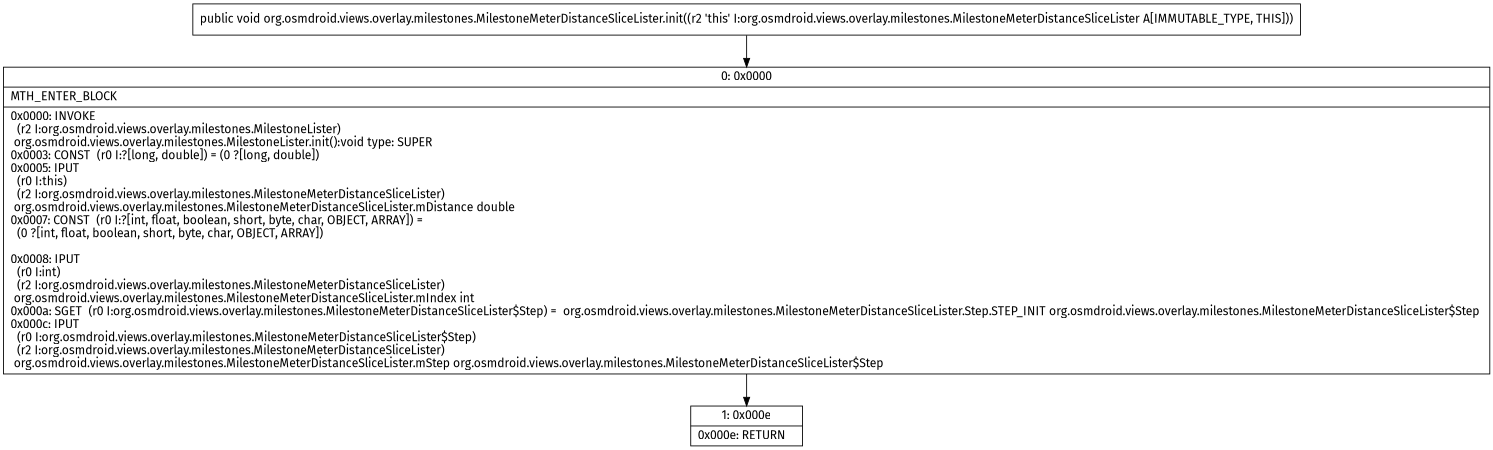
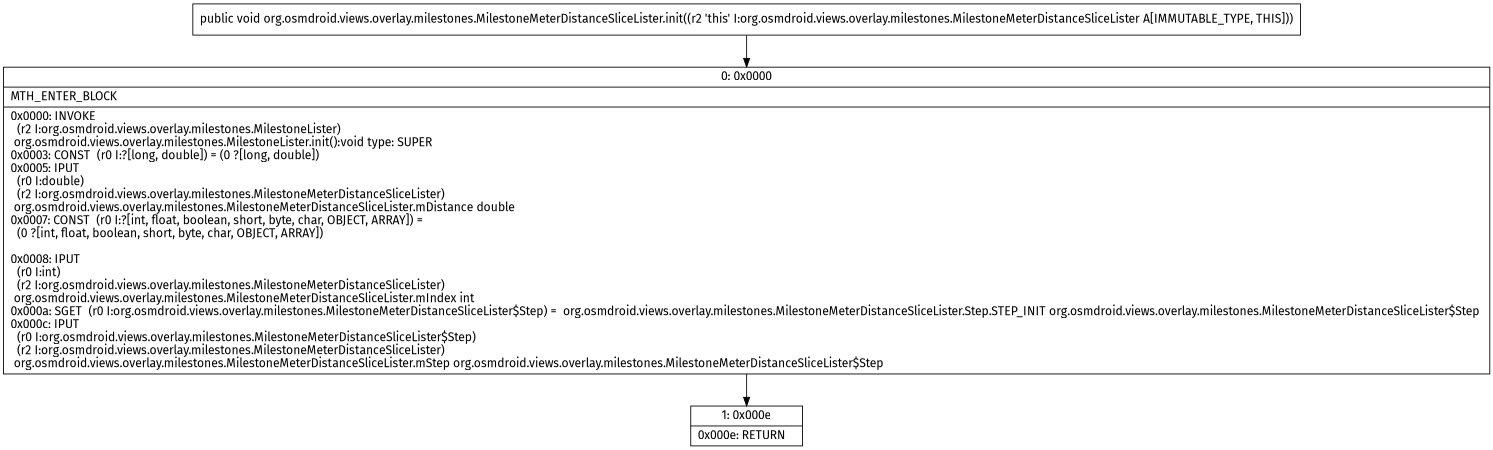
(39, 182) -> (47, 182)
